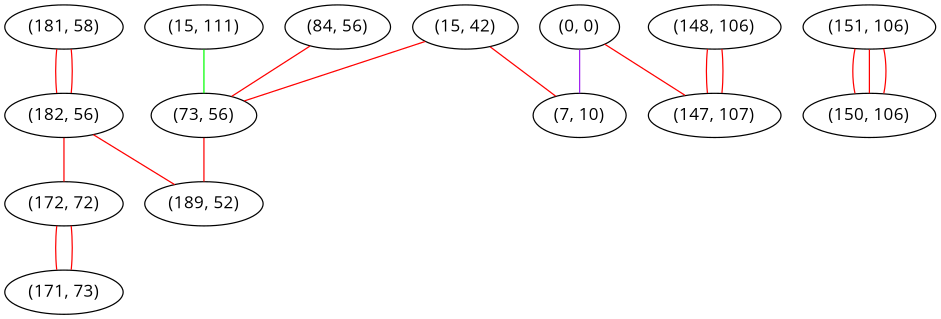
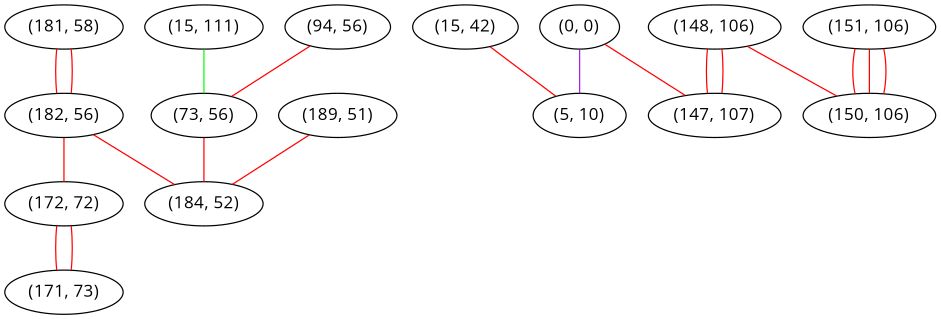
(338, 27) -> (338, 27)
(335, 71) -> none
none -> (792, 71)
none -> (338, 115)
(580, 115) -> (580, 115)
(204, 204) -> (204, 204)
